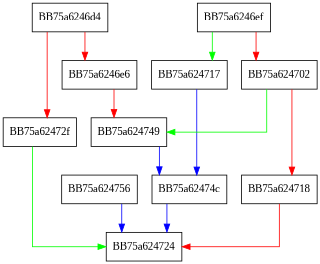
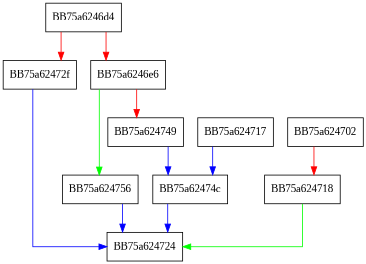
(234, 18) -> none
none -> (99, 128)
(242, 132) -> none
(32, 229) -> (33, 201)
(256, 247) -> (268, 247)
